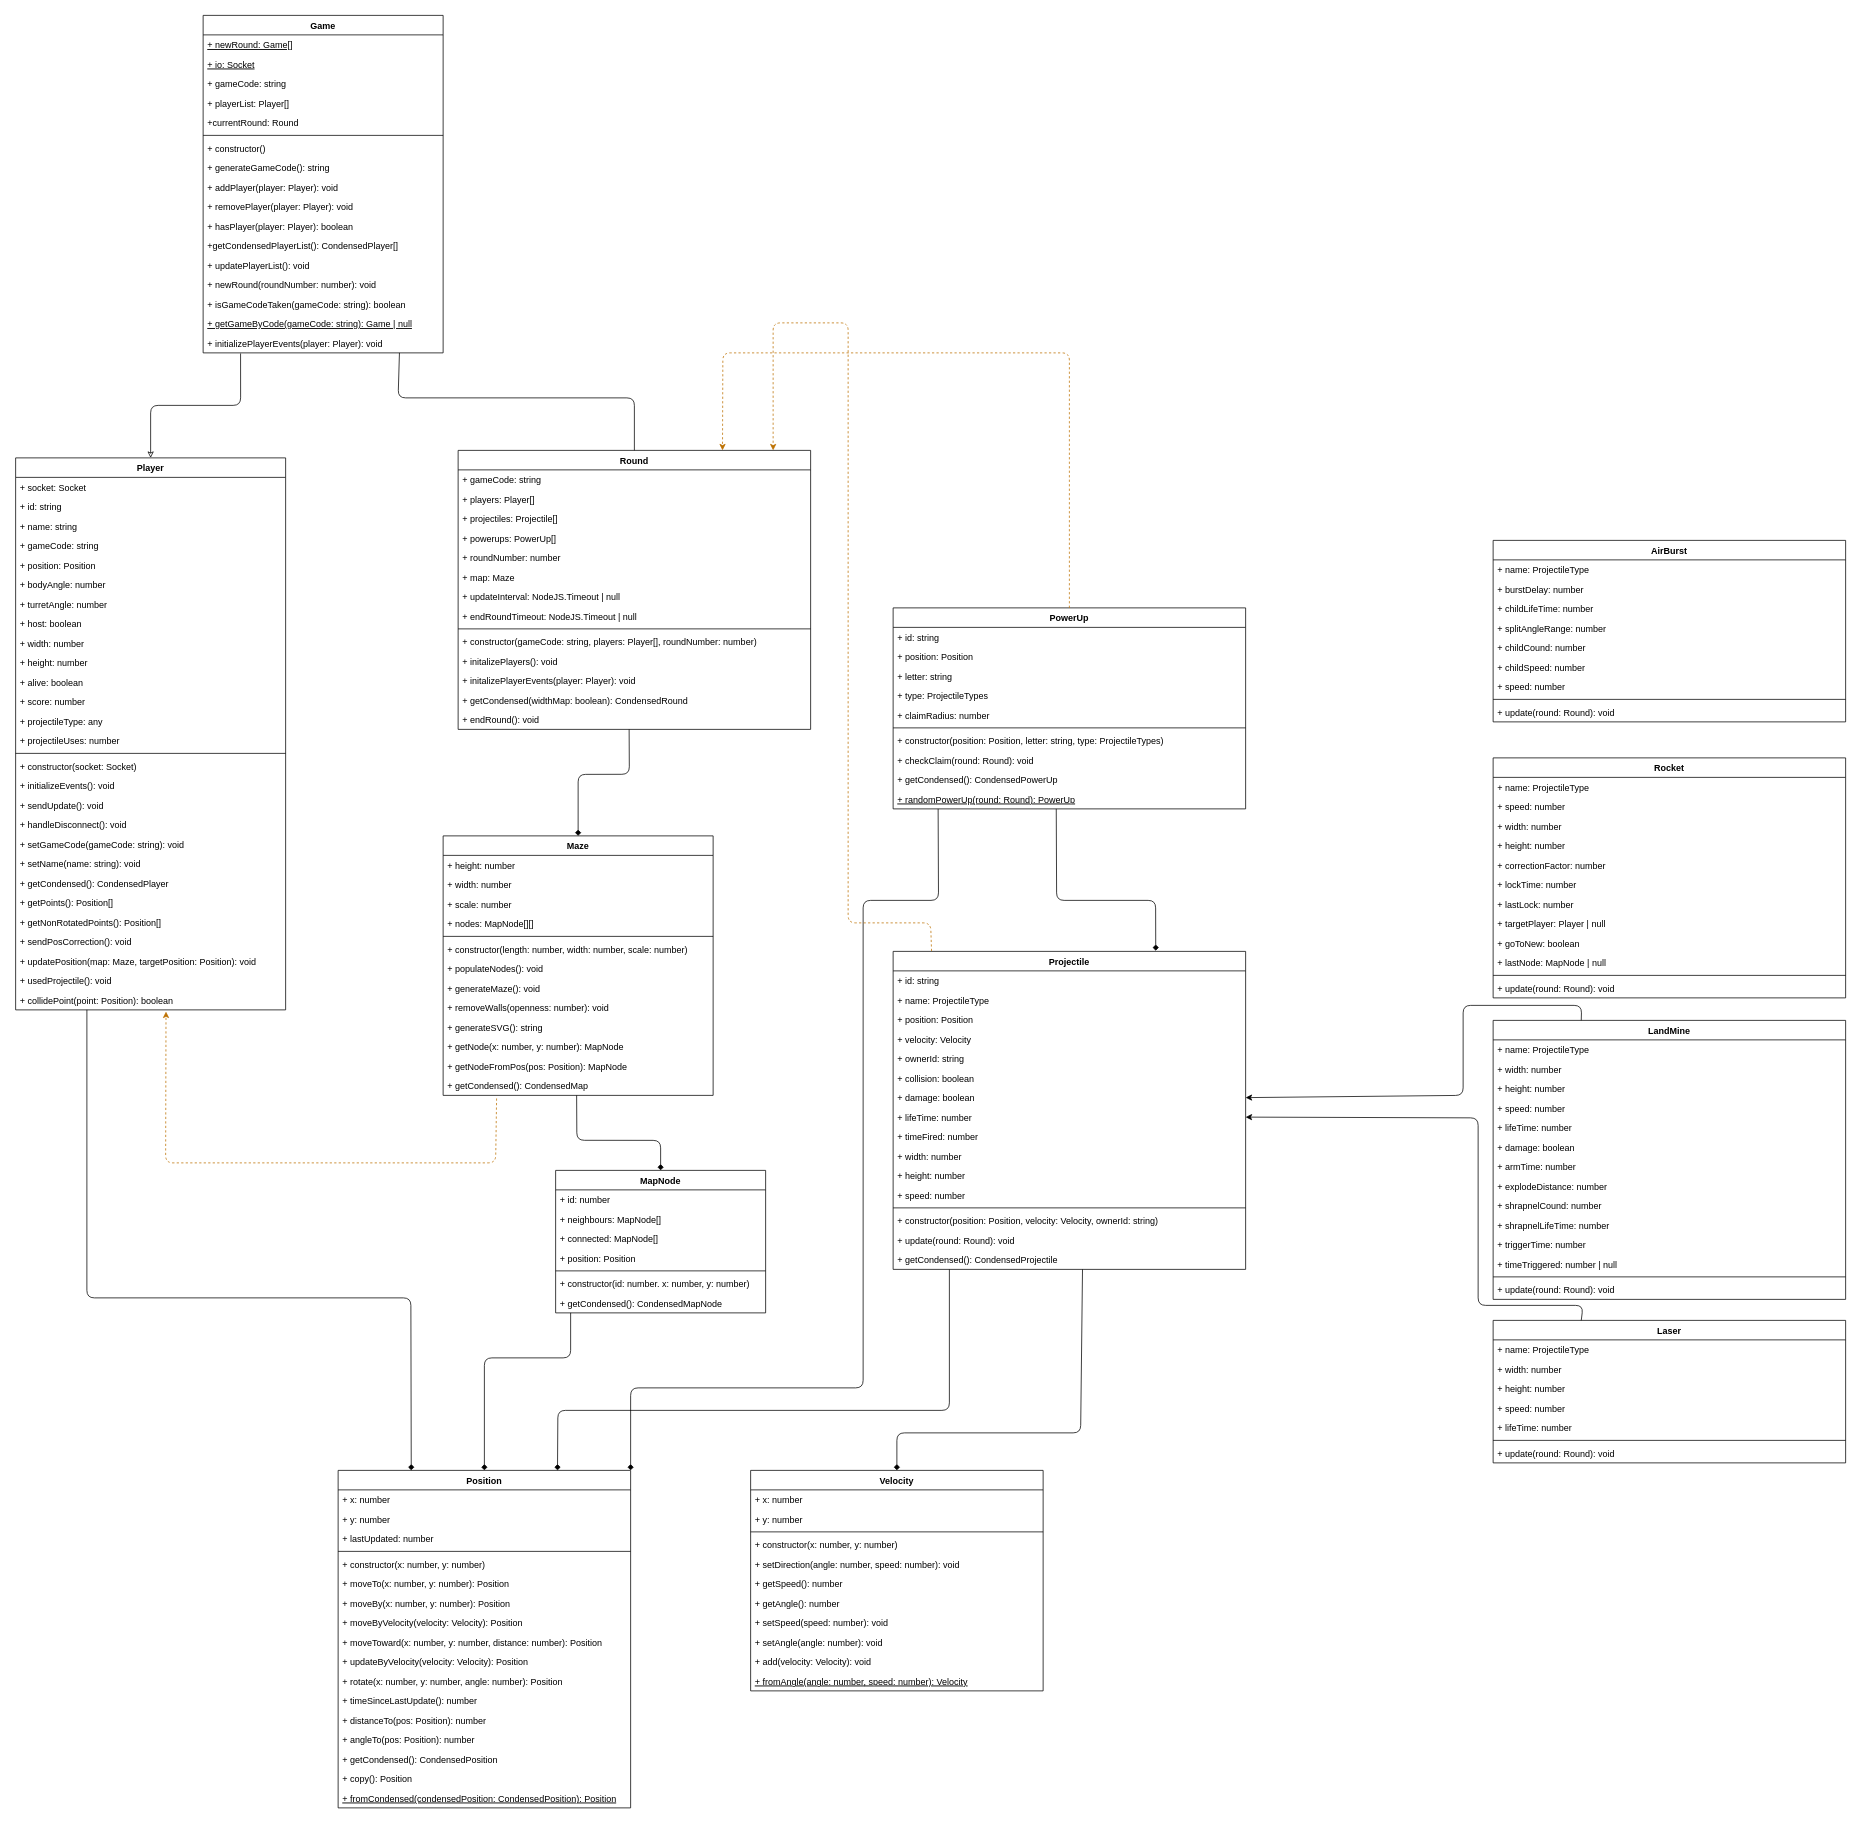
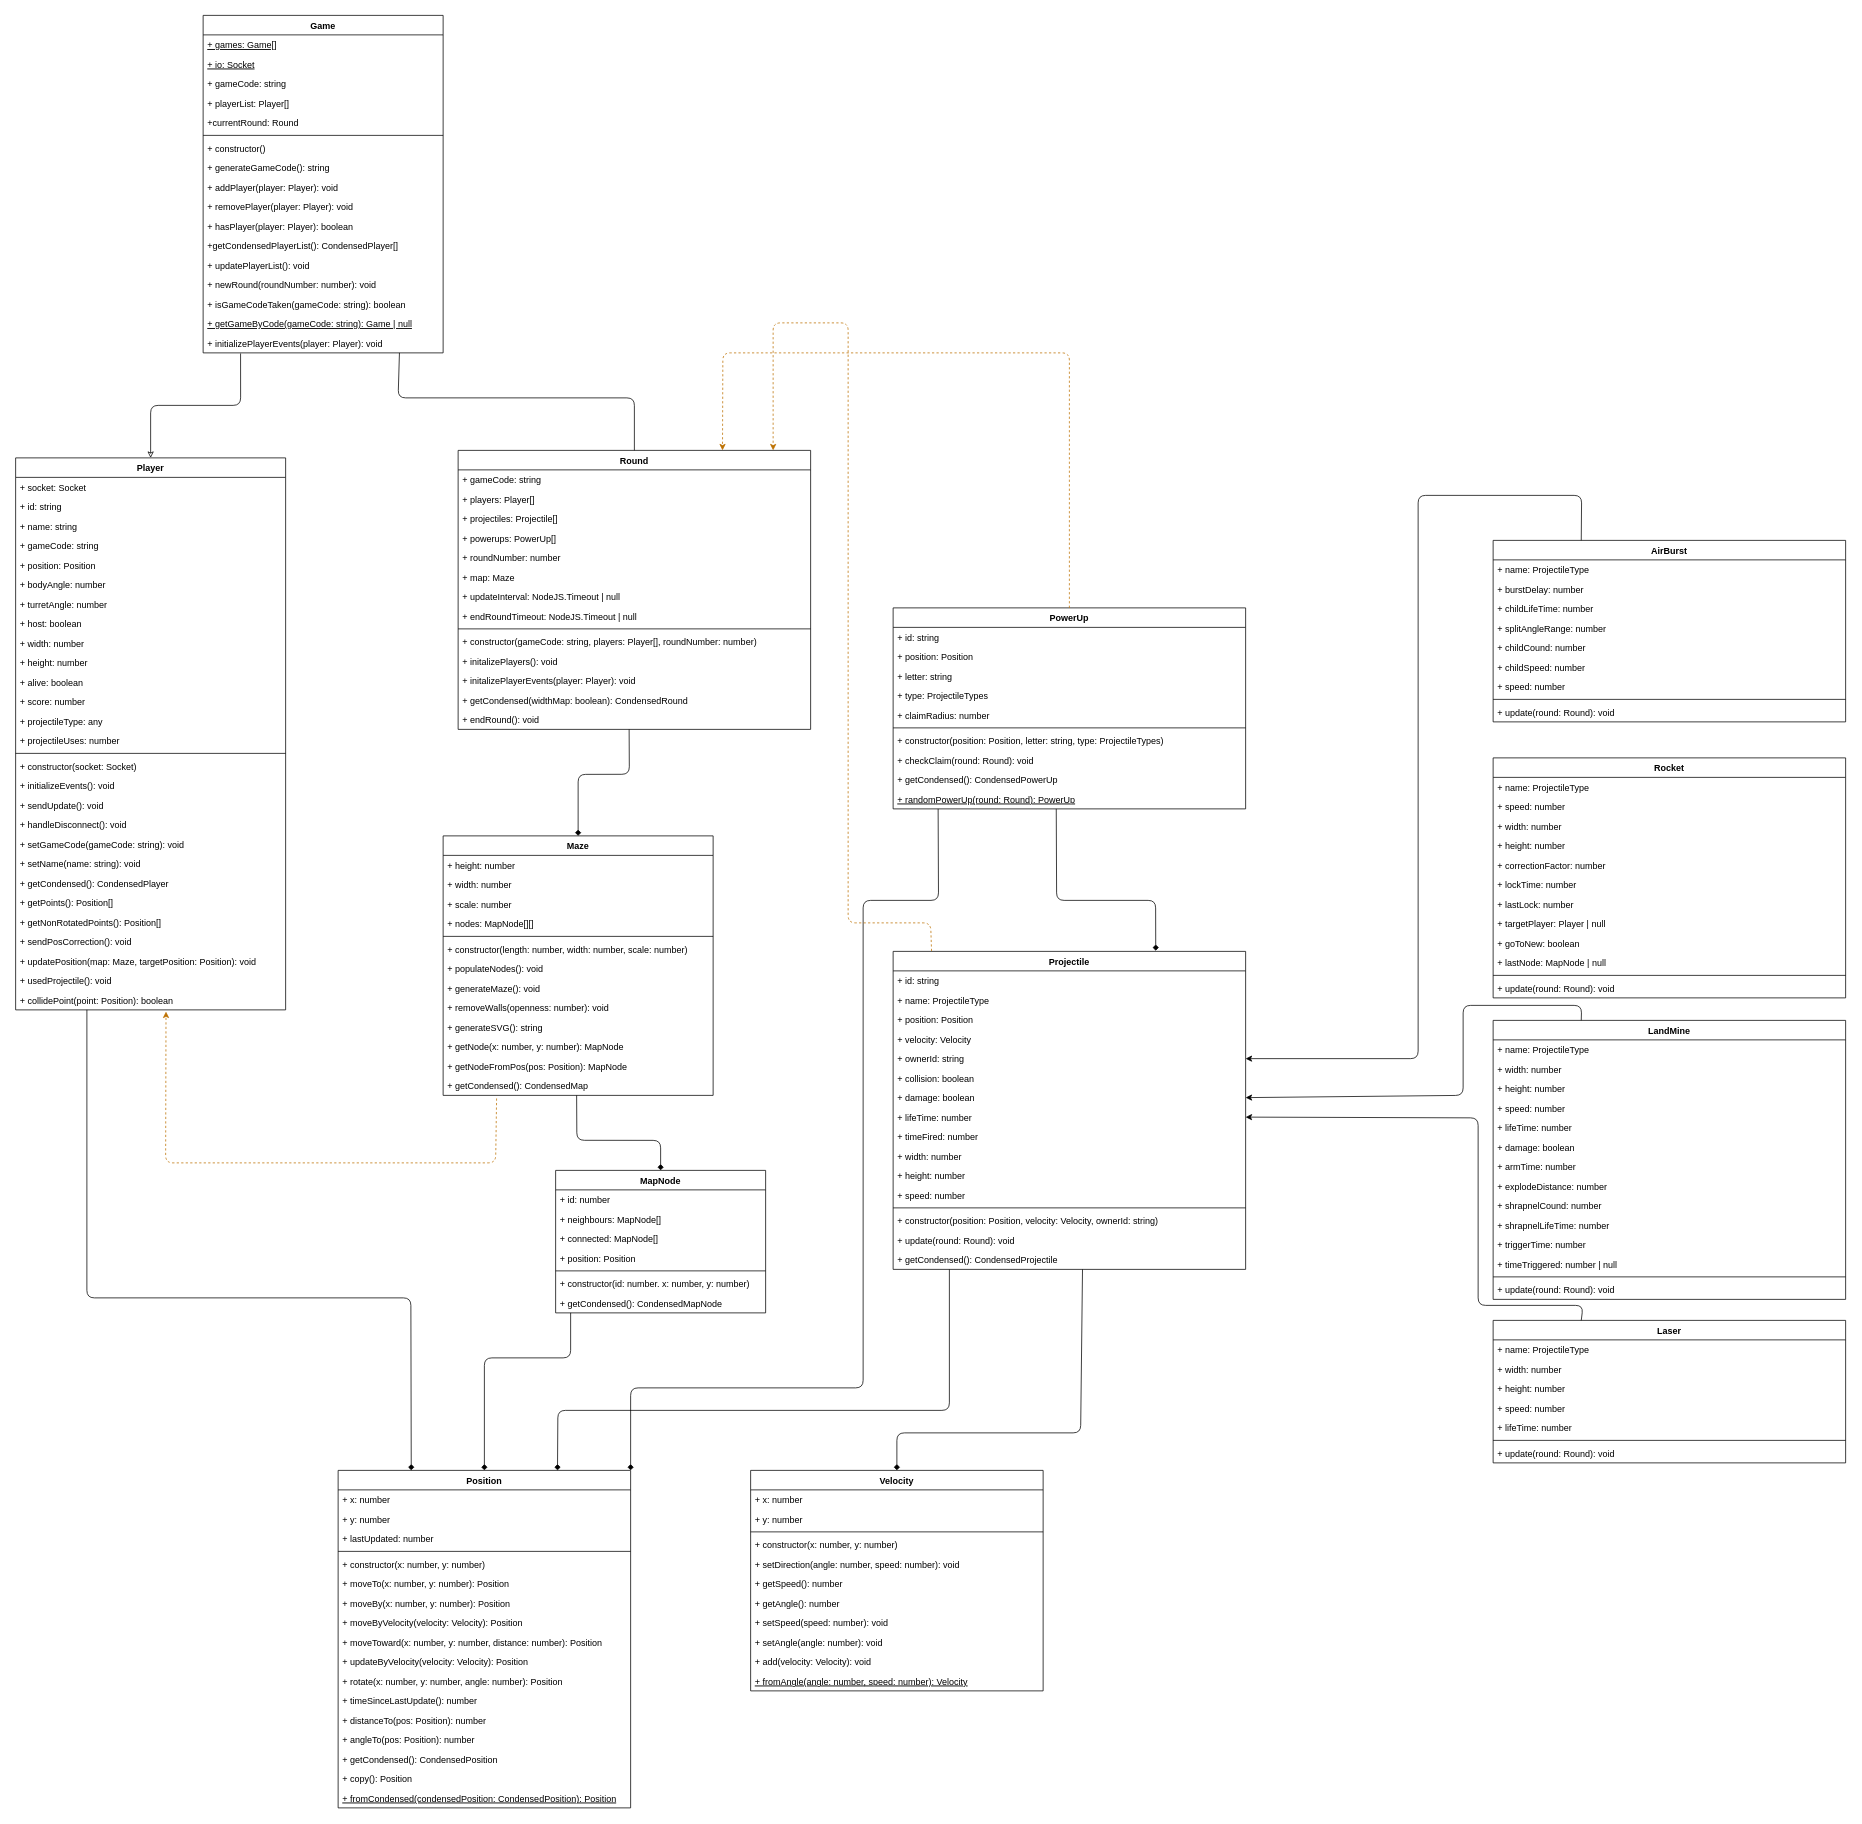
(249, 45) -> (241, 45)
none -> (1519, 495)
